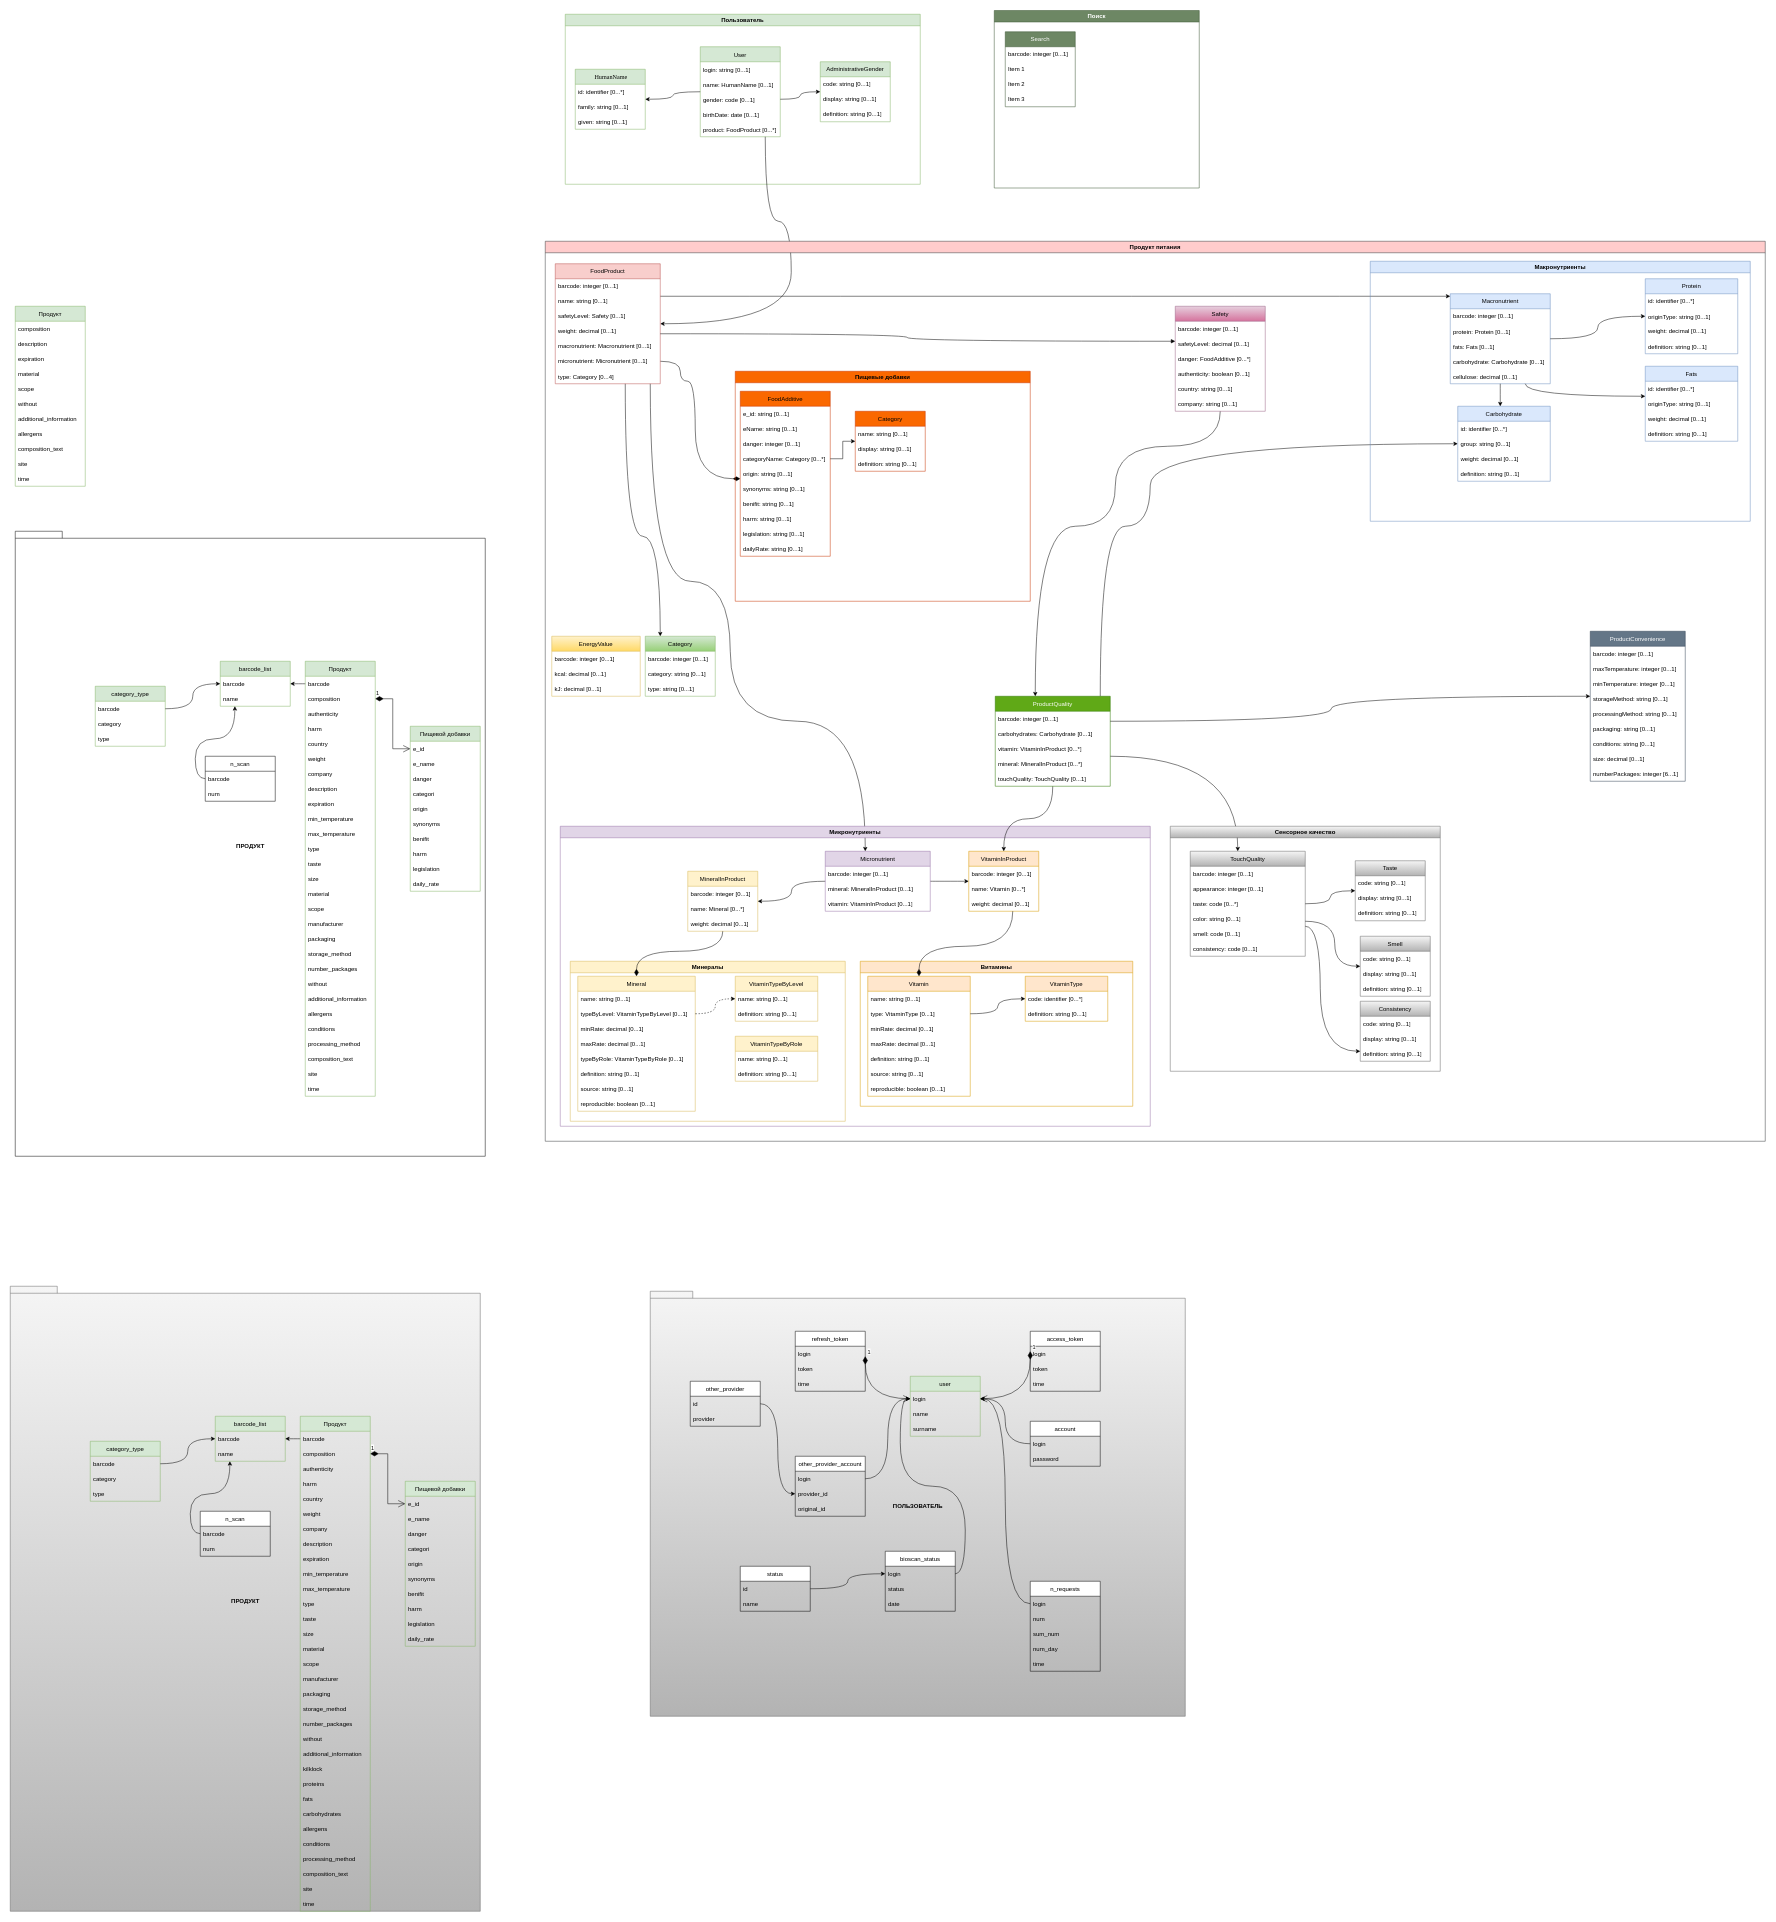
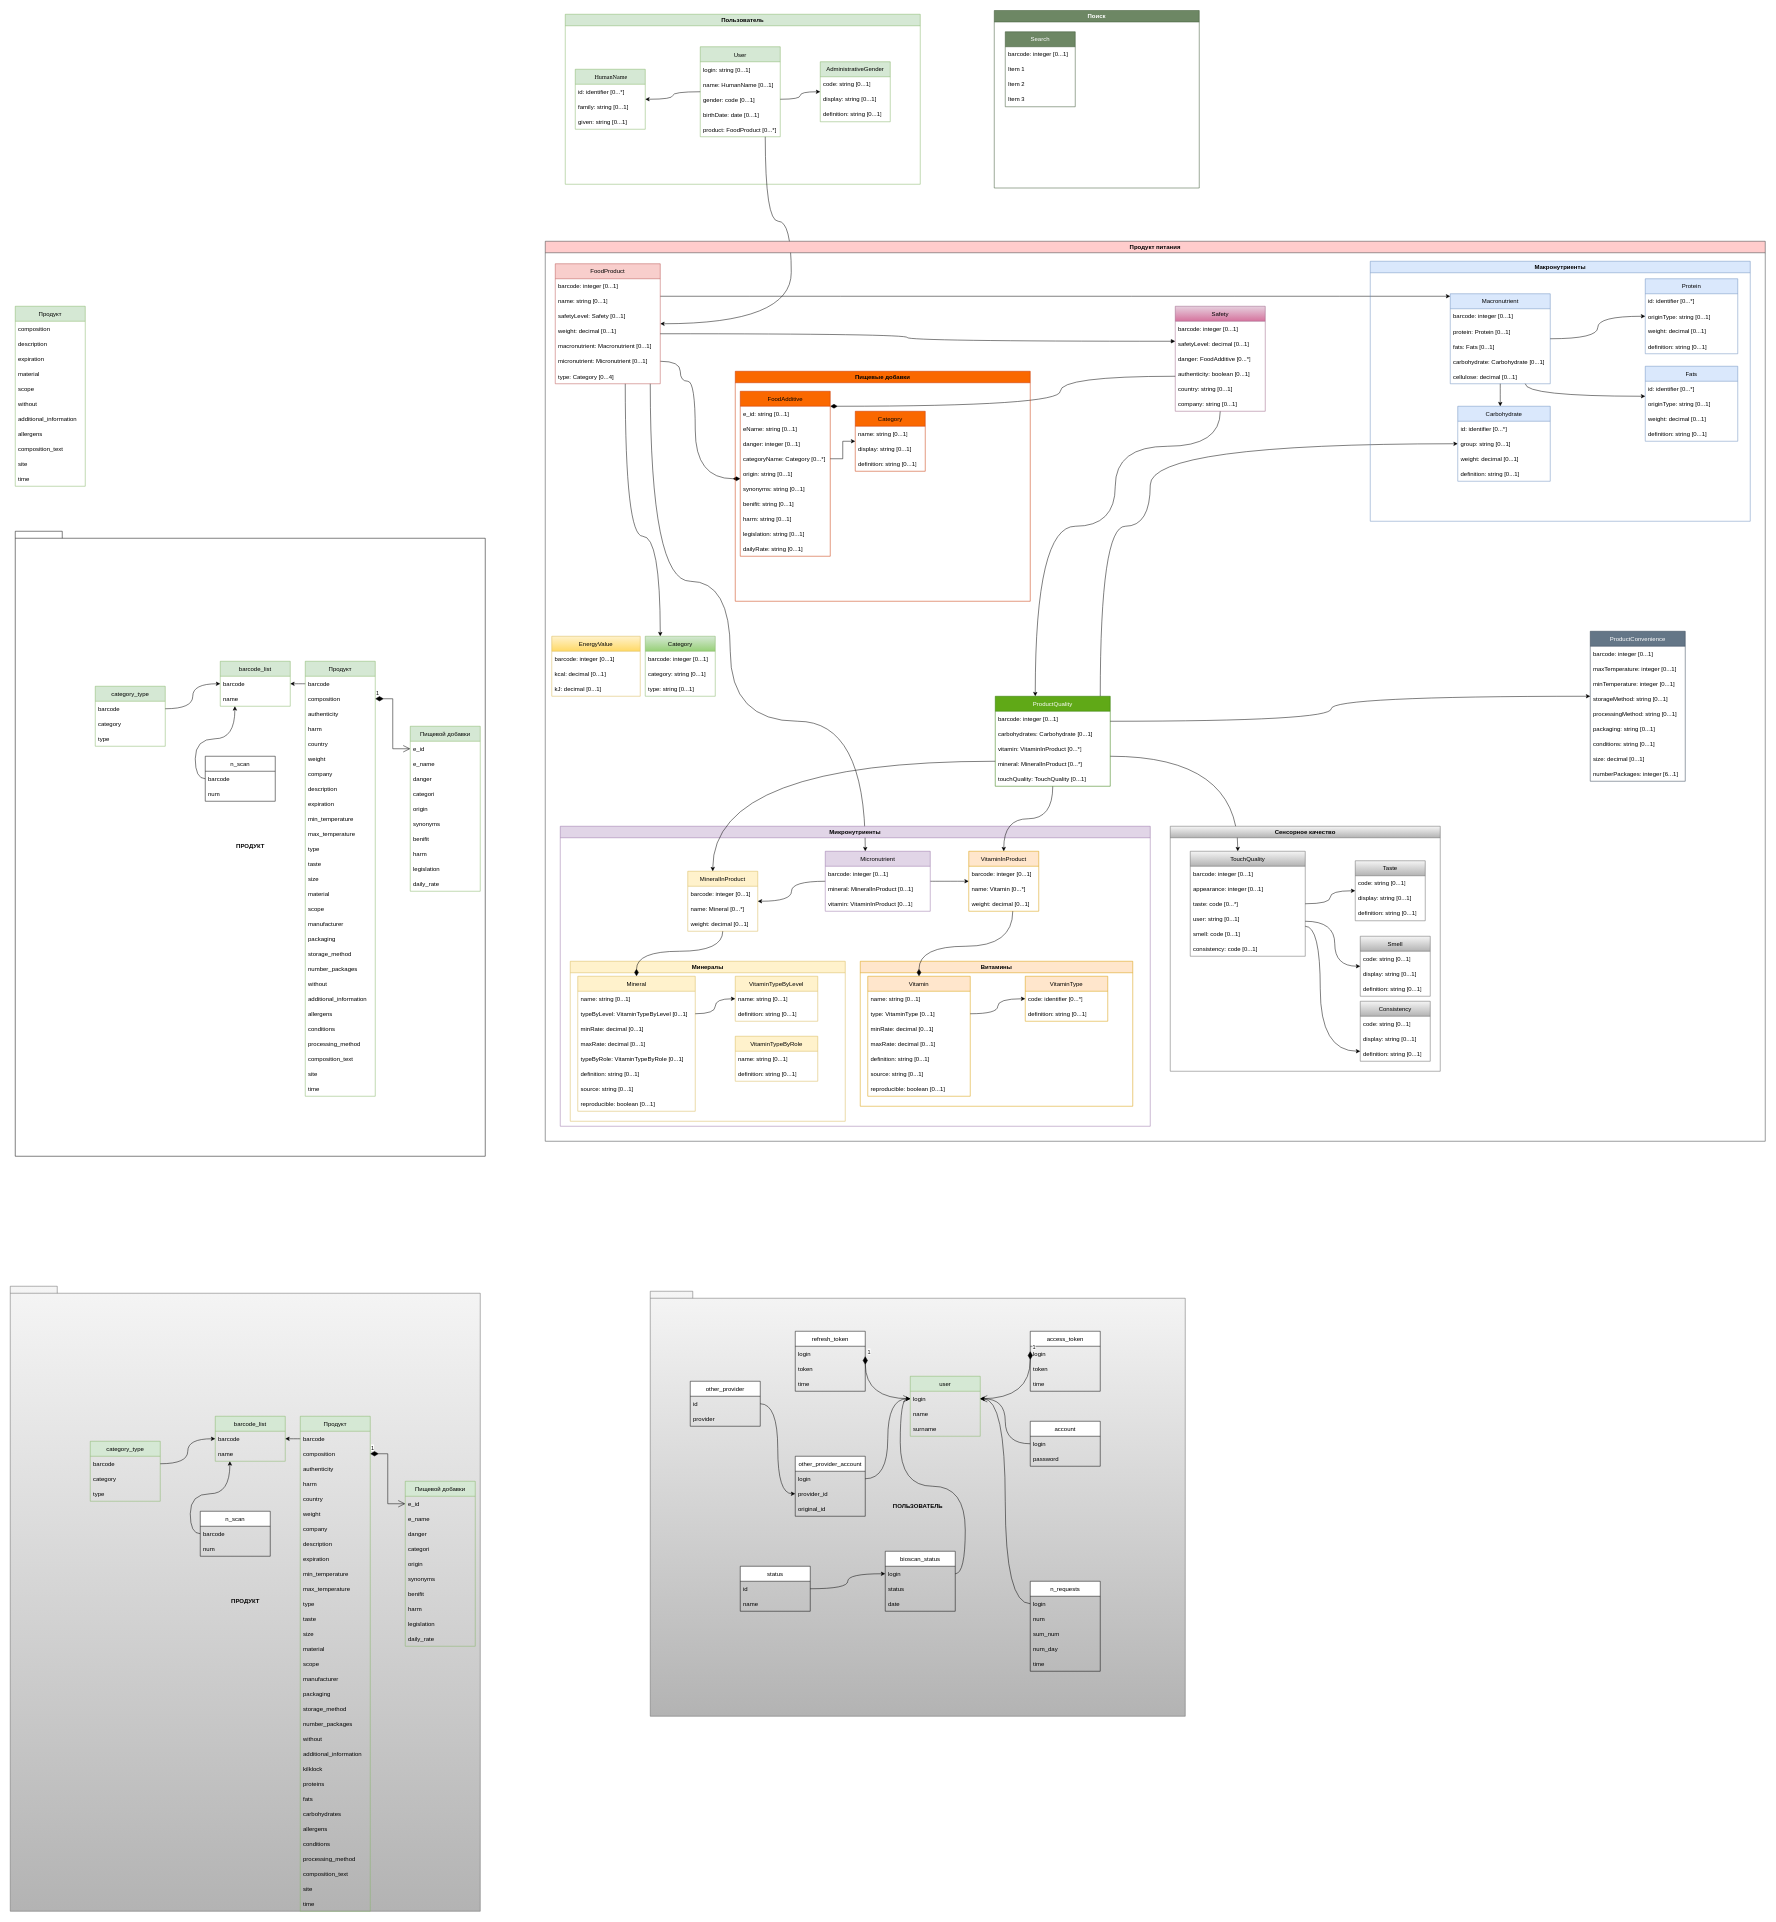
none -> (1062, 388)
none -> (713, 866)
(1223, 919) -> (1222, 919)
(714, 1009) -> (714, 1009)
